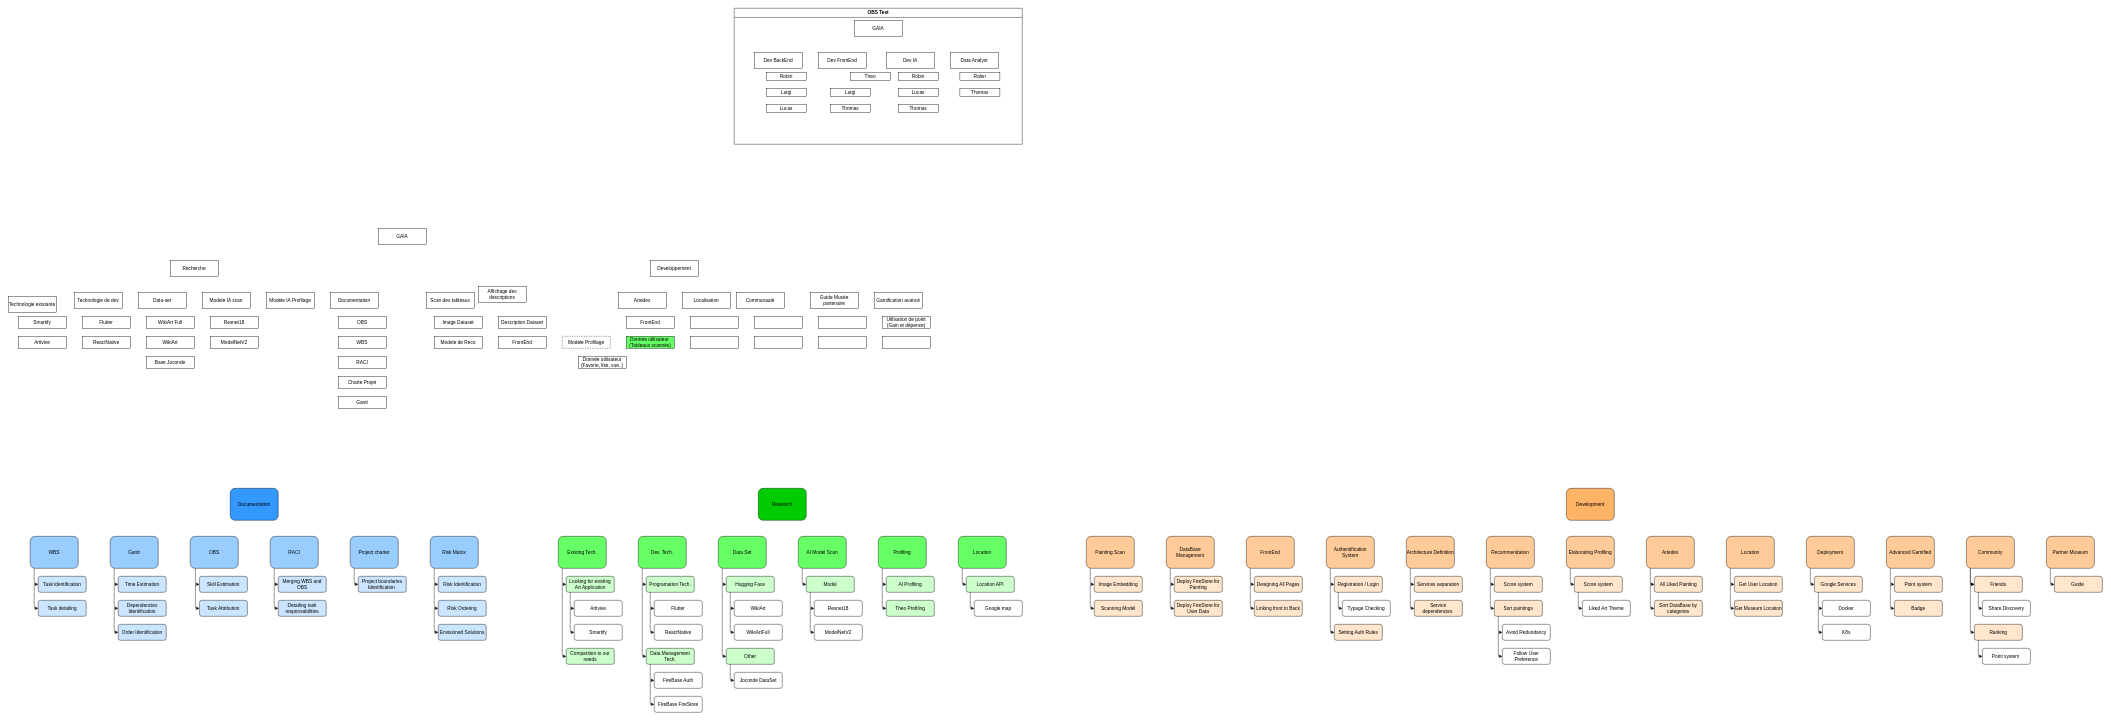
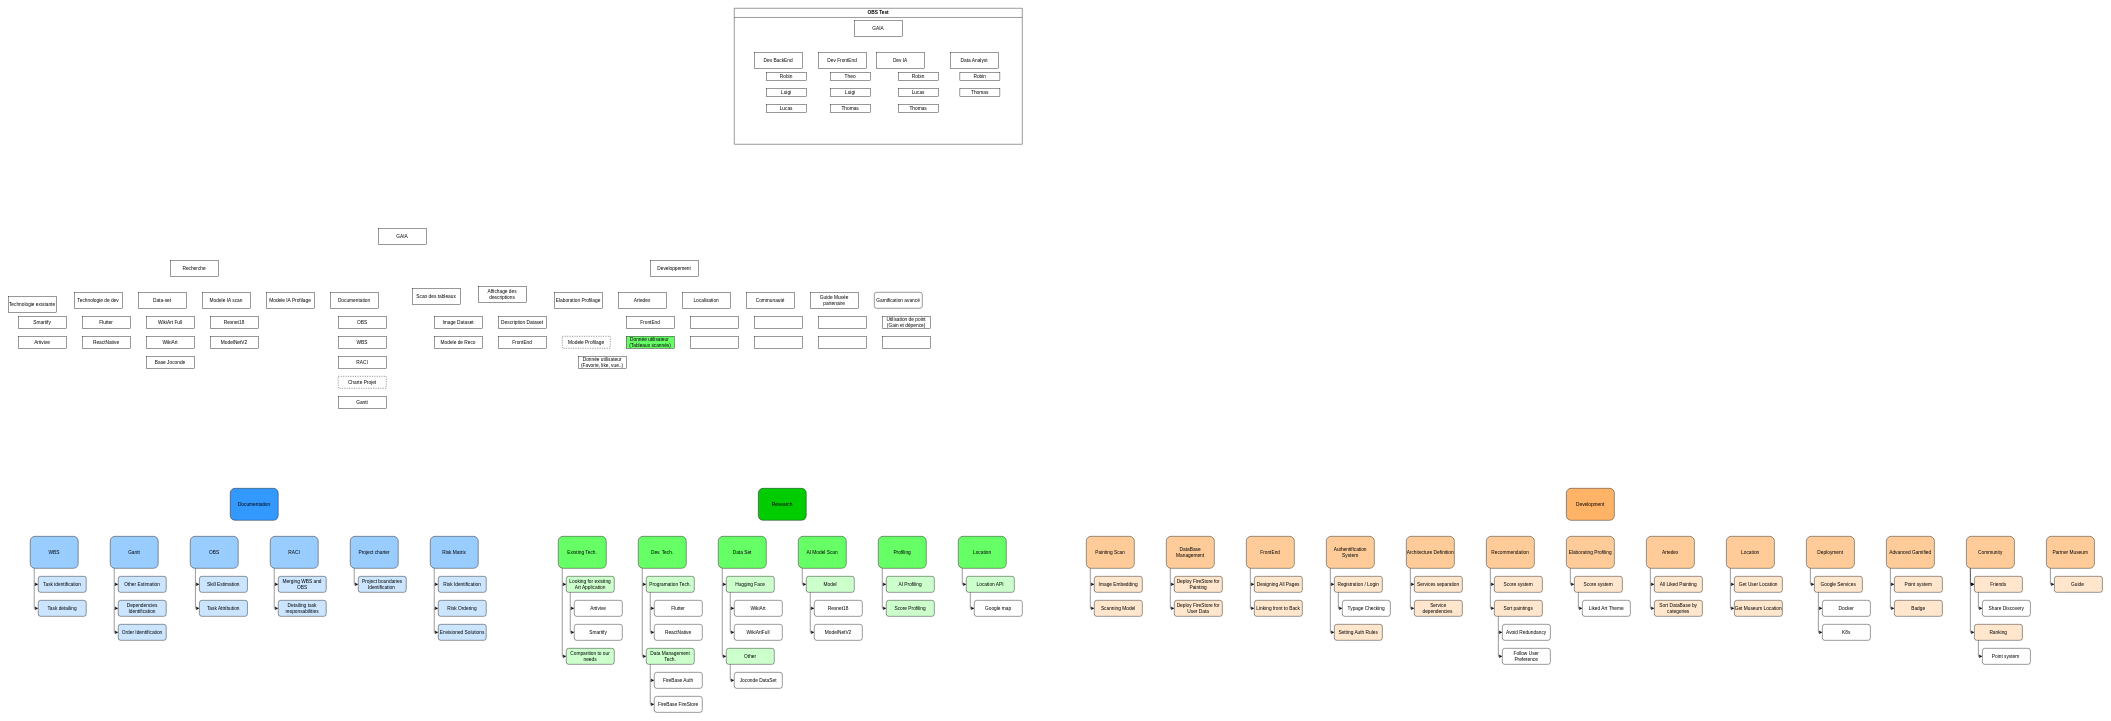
(910, 60) -> (900, 60)
(870, 76) -> (850, 76)
(450, 300) -> (436, 296)
none -> (578, 300)
(760, 300) -> (770, 300)
(898, 300) -> (898, 300)
(362, 382) -> (362, 382)
(142, 584) -> (142, 584)
(910, 608) -> (910, 608)
